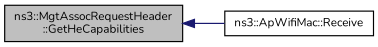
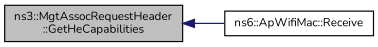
(299, 23) -> (299, 23)
